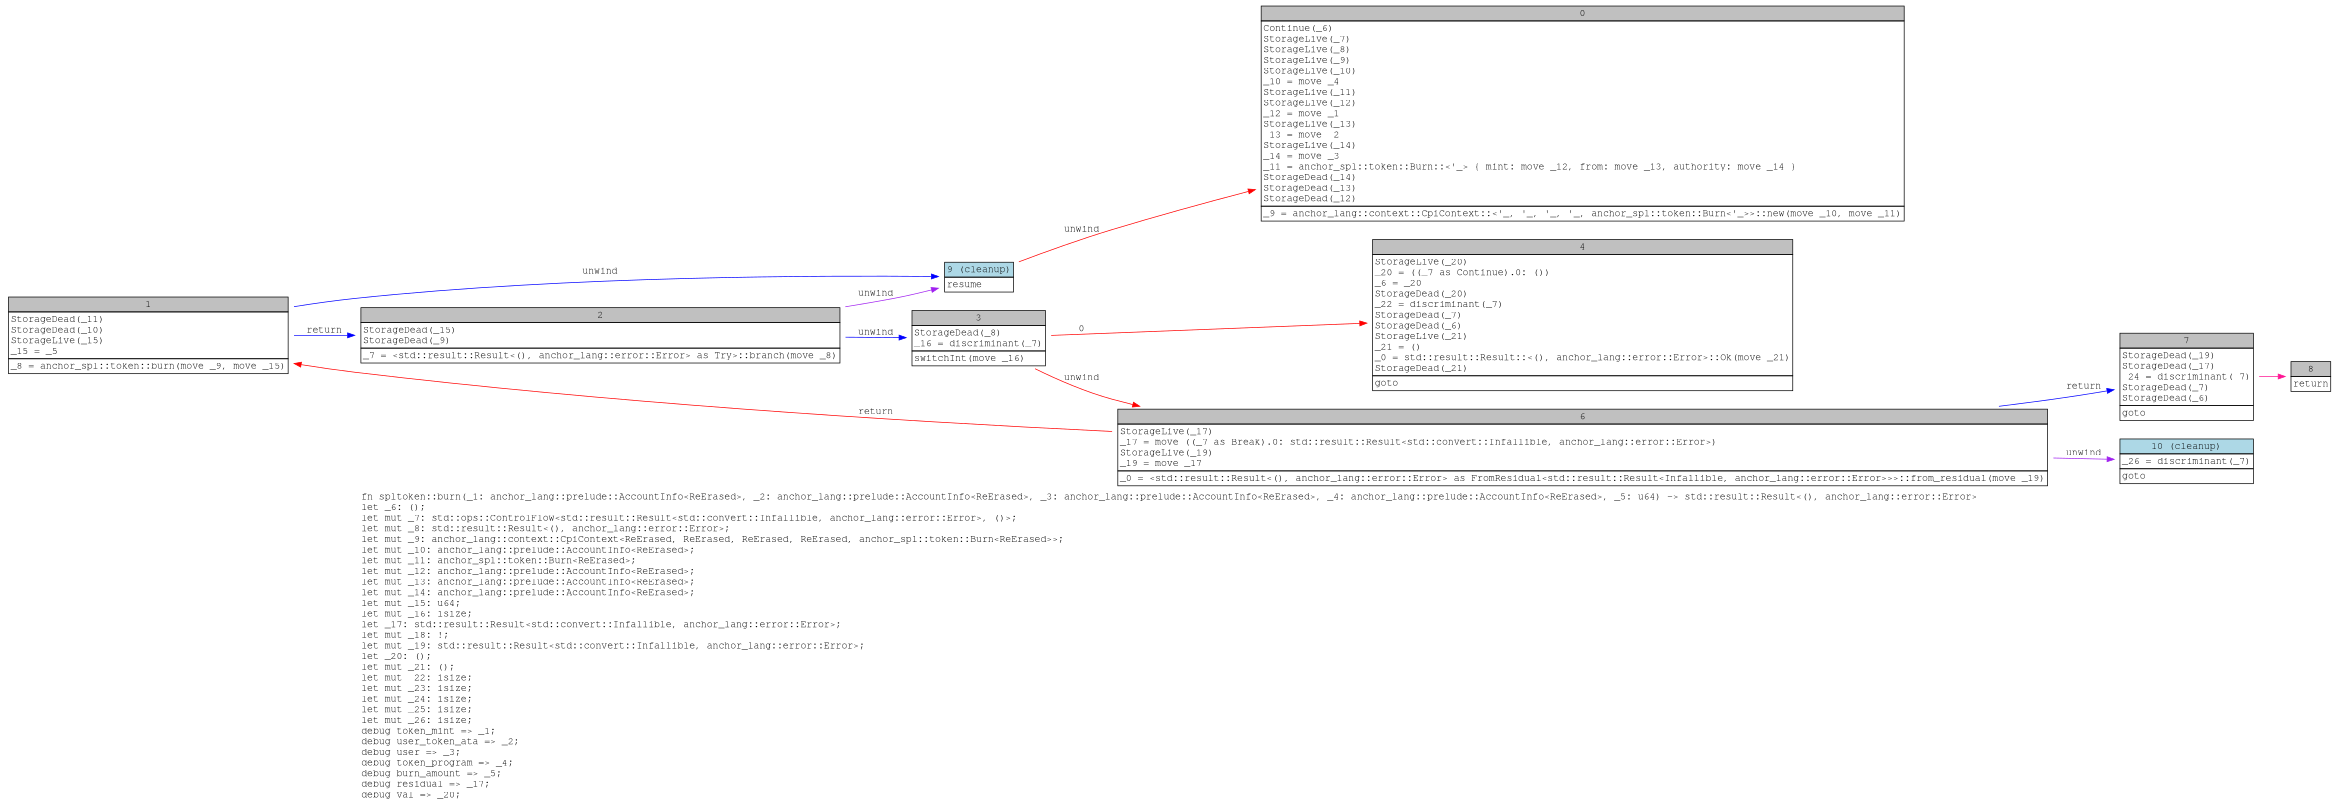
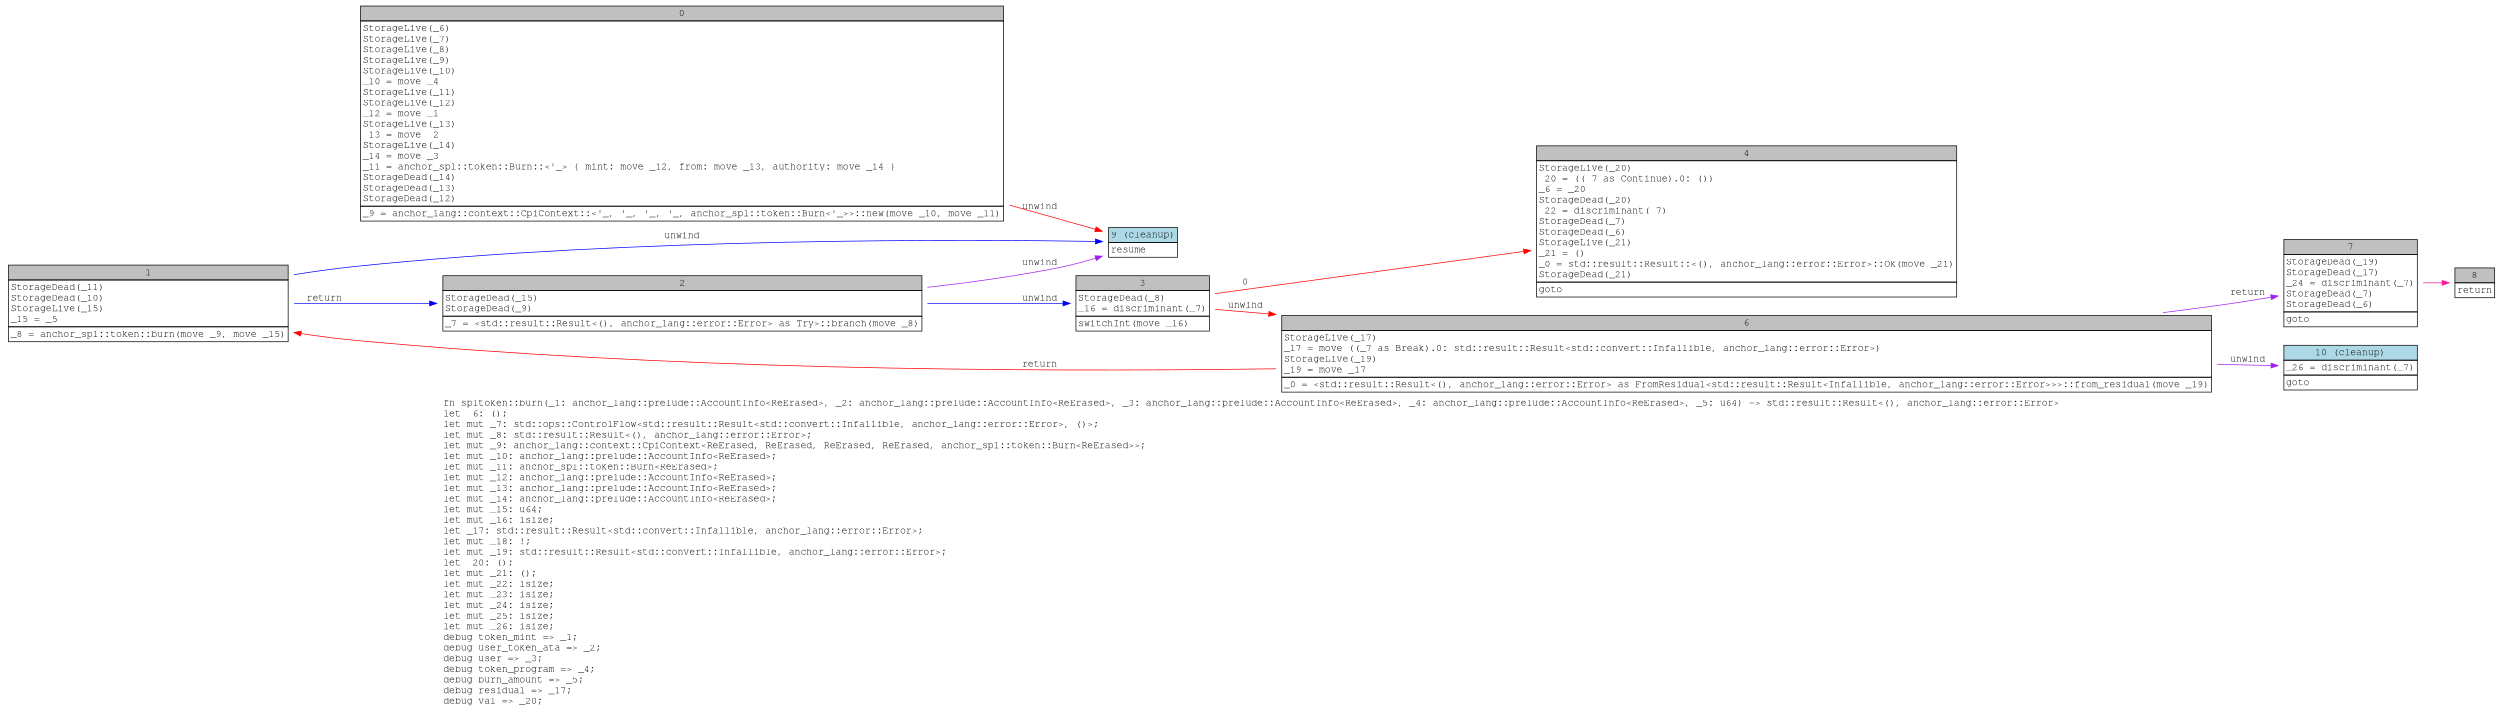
(1299, 28) -> (407, 28)
(1133, 223) -> (1052, 217)
(2053, 399) -> (2217, 306)
